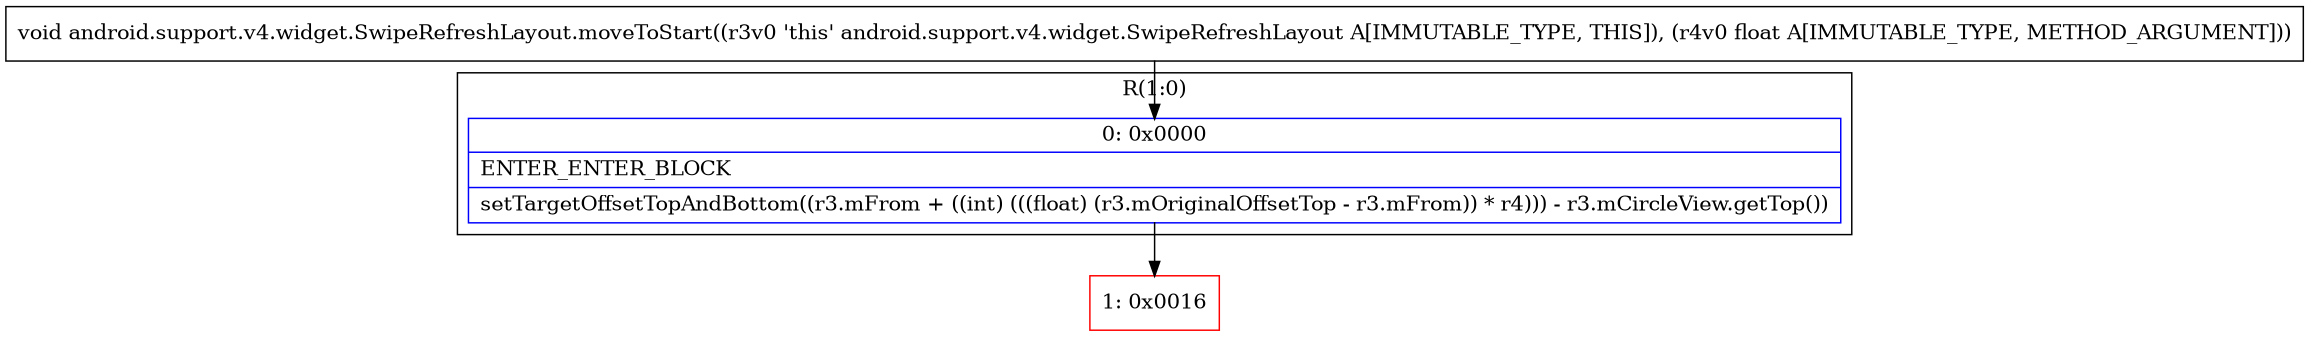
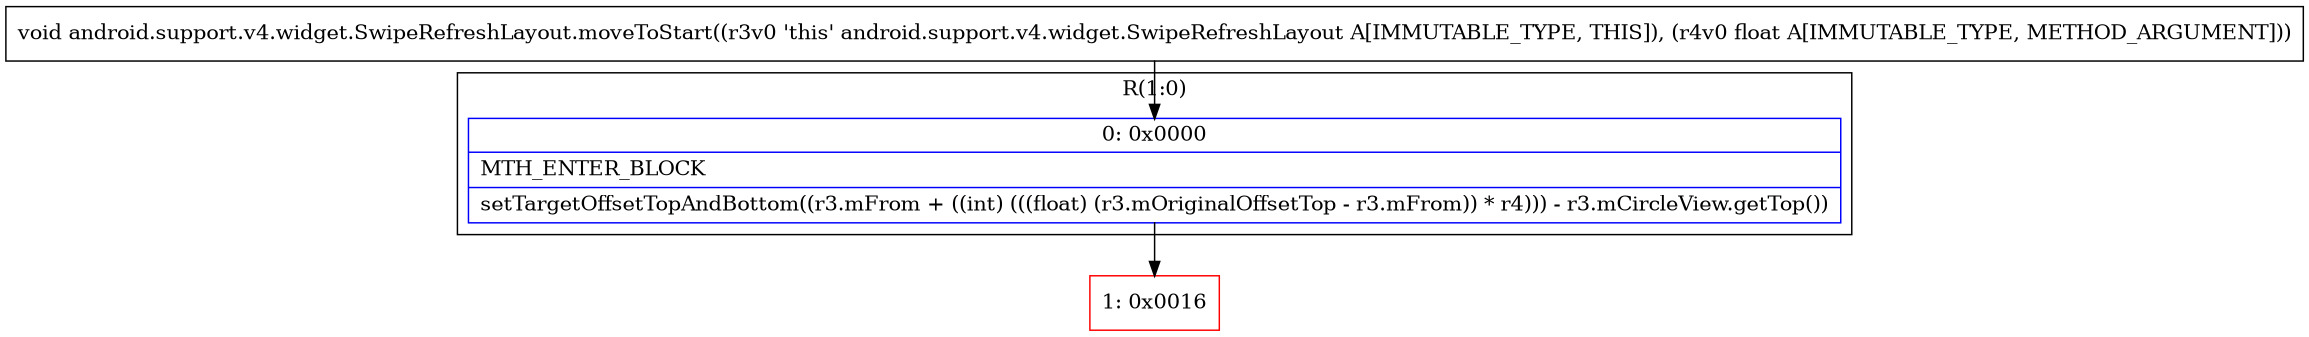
(606, 169) -> (593, 169)
